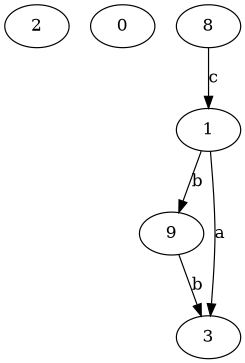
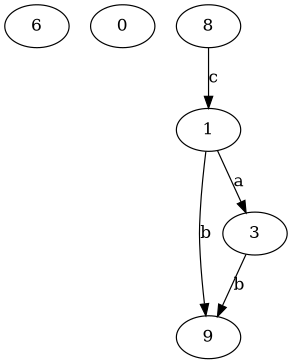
(37, 26) -> (37, 26)
(188, 280) -> (234, 280)
